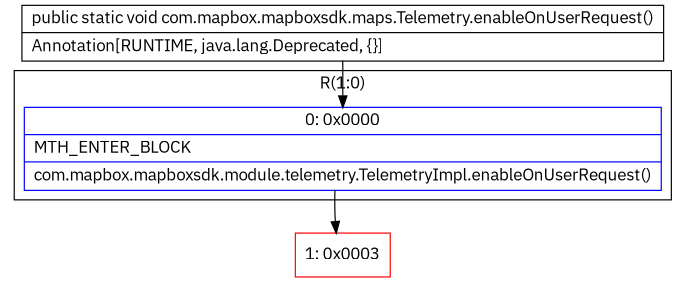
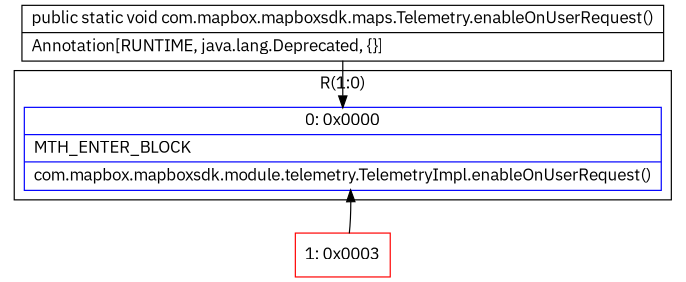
(335, 207) -> (350, 218)
